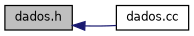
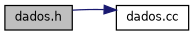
(101, 26) -> (88, 10)
